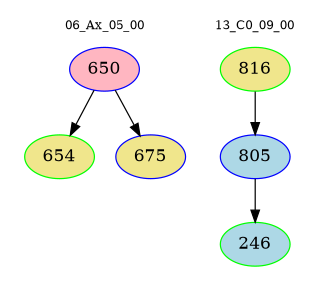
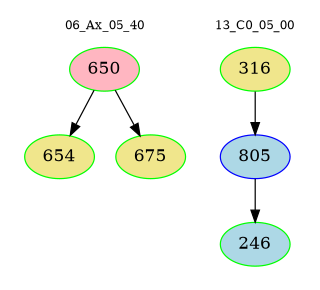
(105, 26) -> (105, 26)
(255, 26) -> (255, 26)
(105, 69) -> (105, 69)
(255, 69) -> (255, 69)
(151, 157) -> (151, 157)
